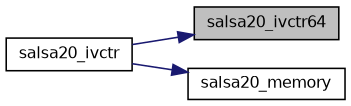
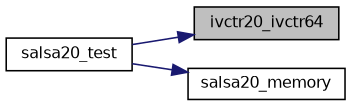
(267, 23) -> (267, 23)
(69, 54) -> (69, 54)
